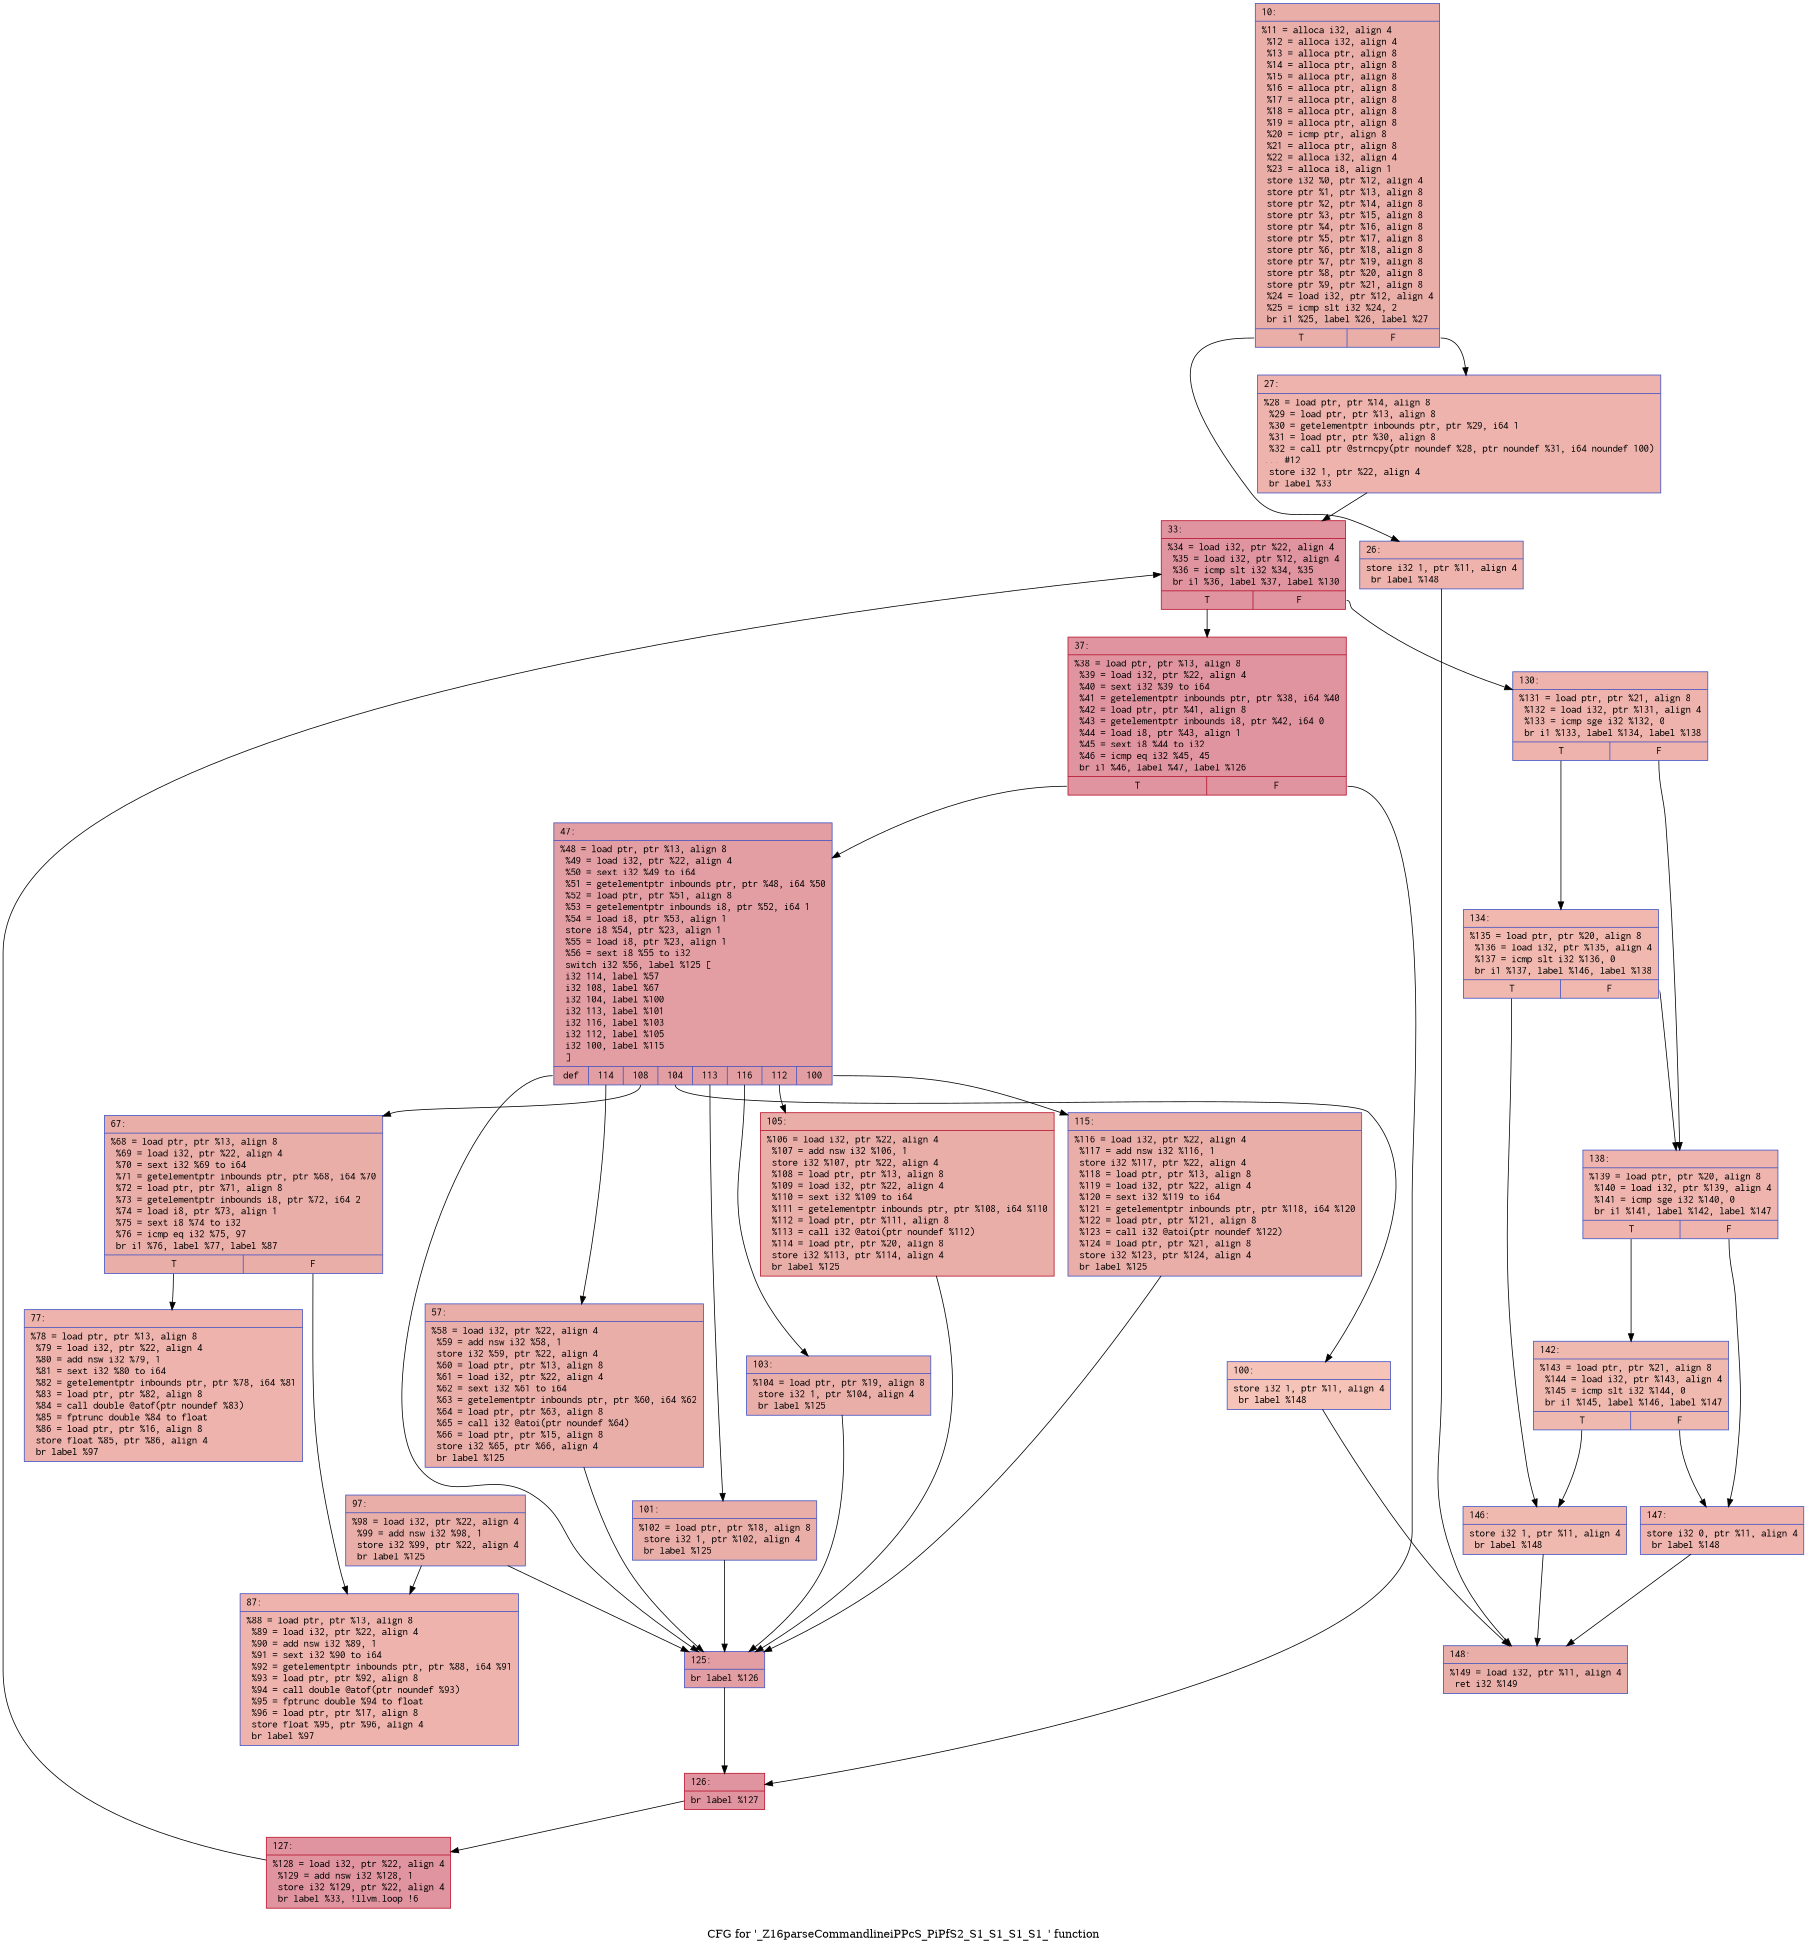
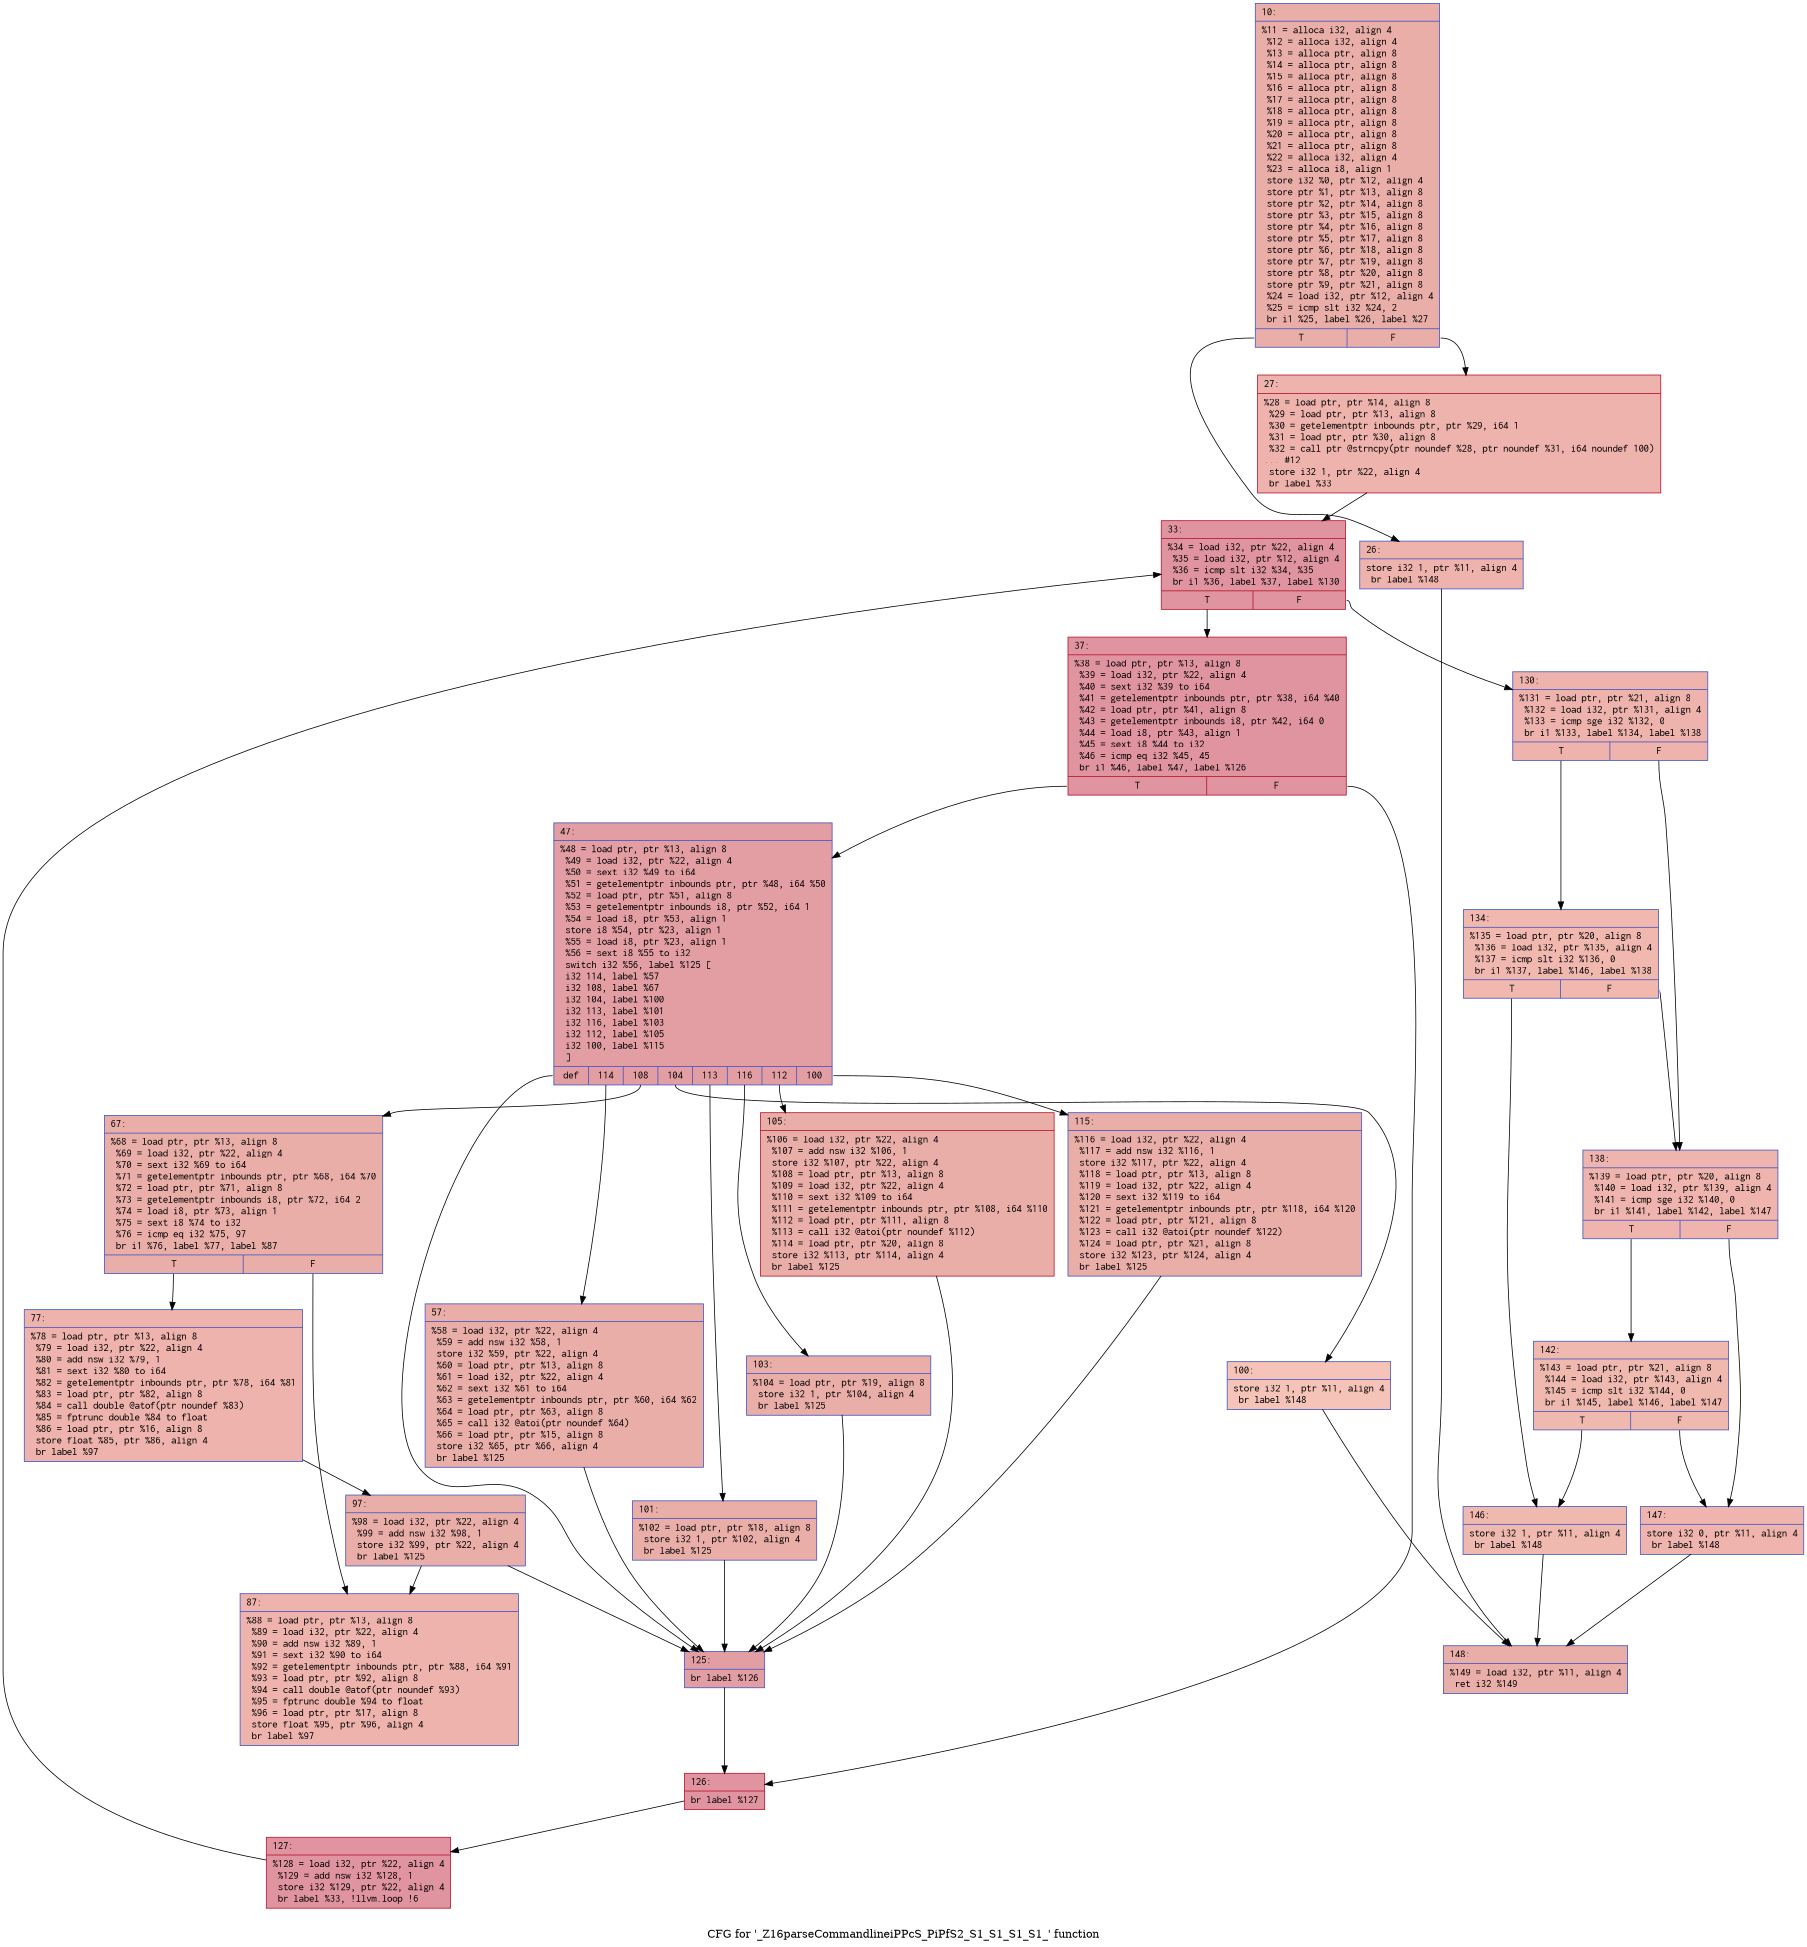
(1324, 134) -> (1329, 134)
(1459, 434) -> (1459, 434)
none -> (333, 1476)
